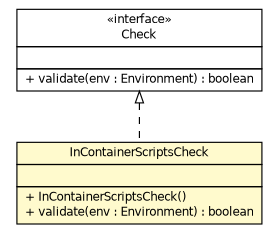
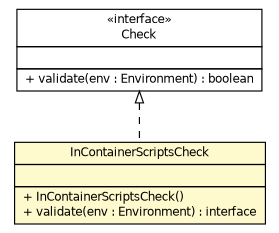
(139, 212) -> (140, 212)
